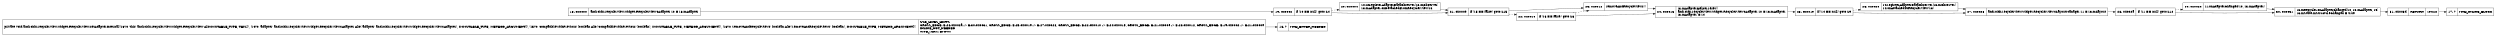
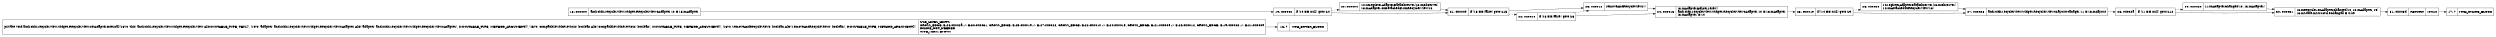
(1308, 27) -> (1308, 27)
